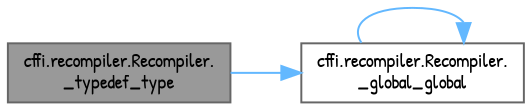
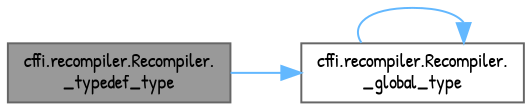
(413, 73) -> (413, 73)
